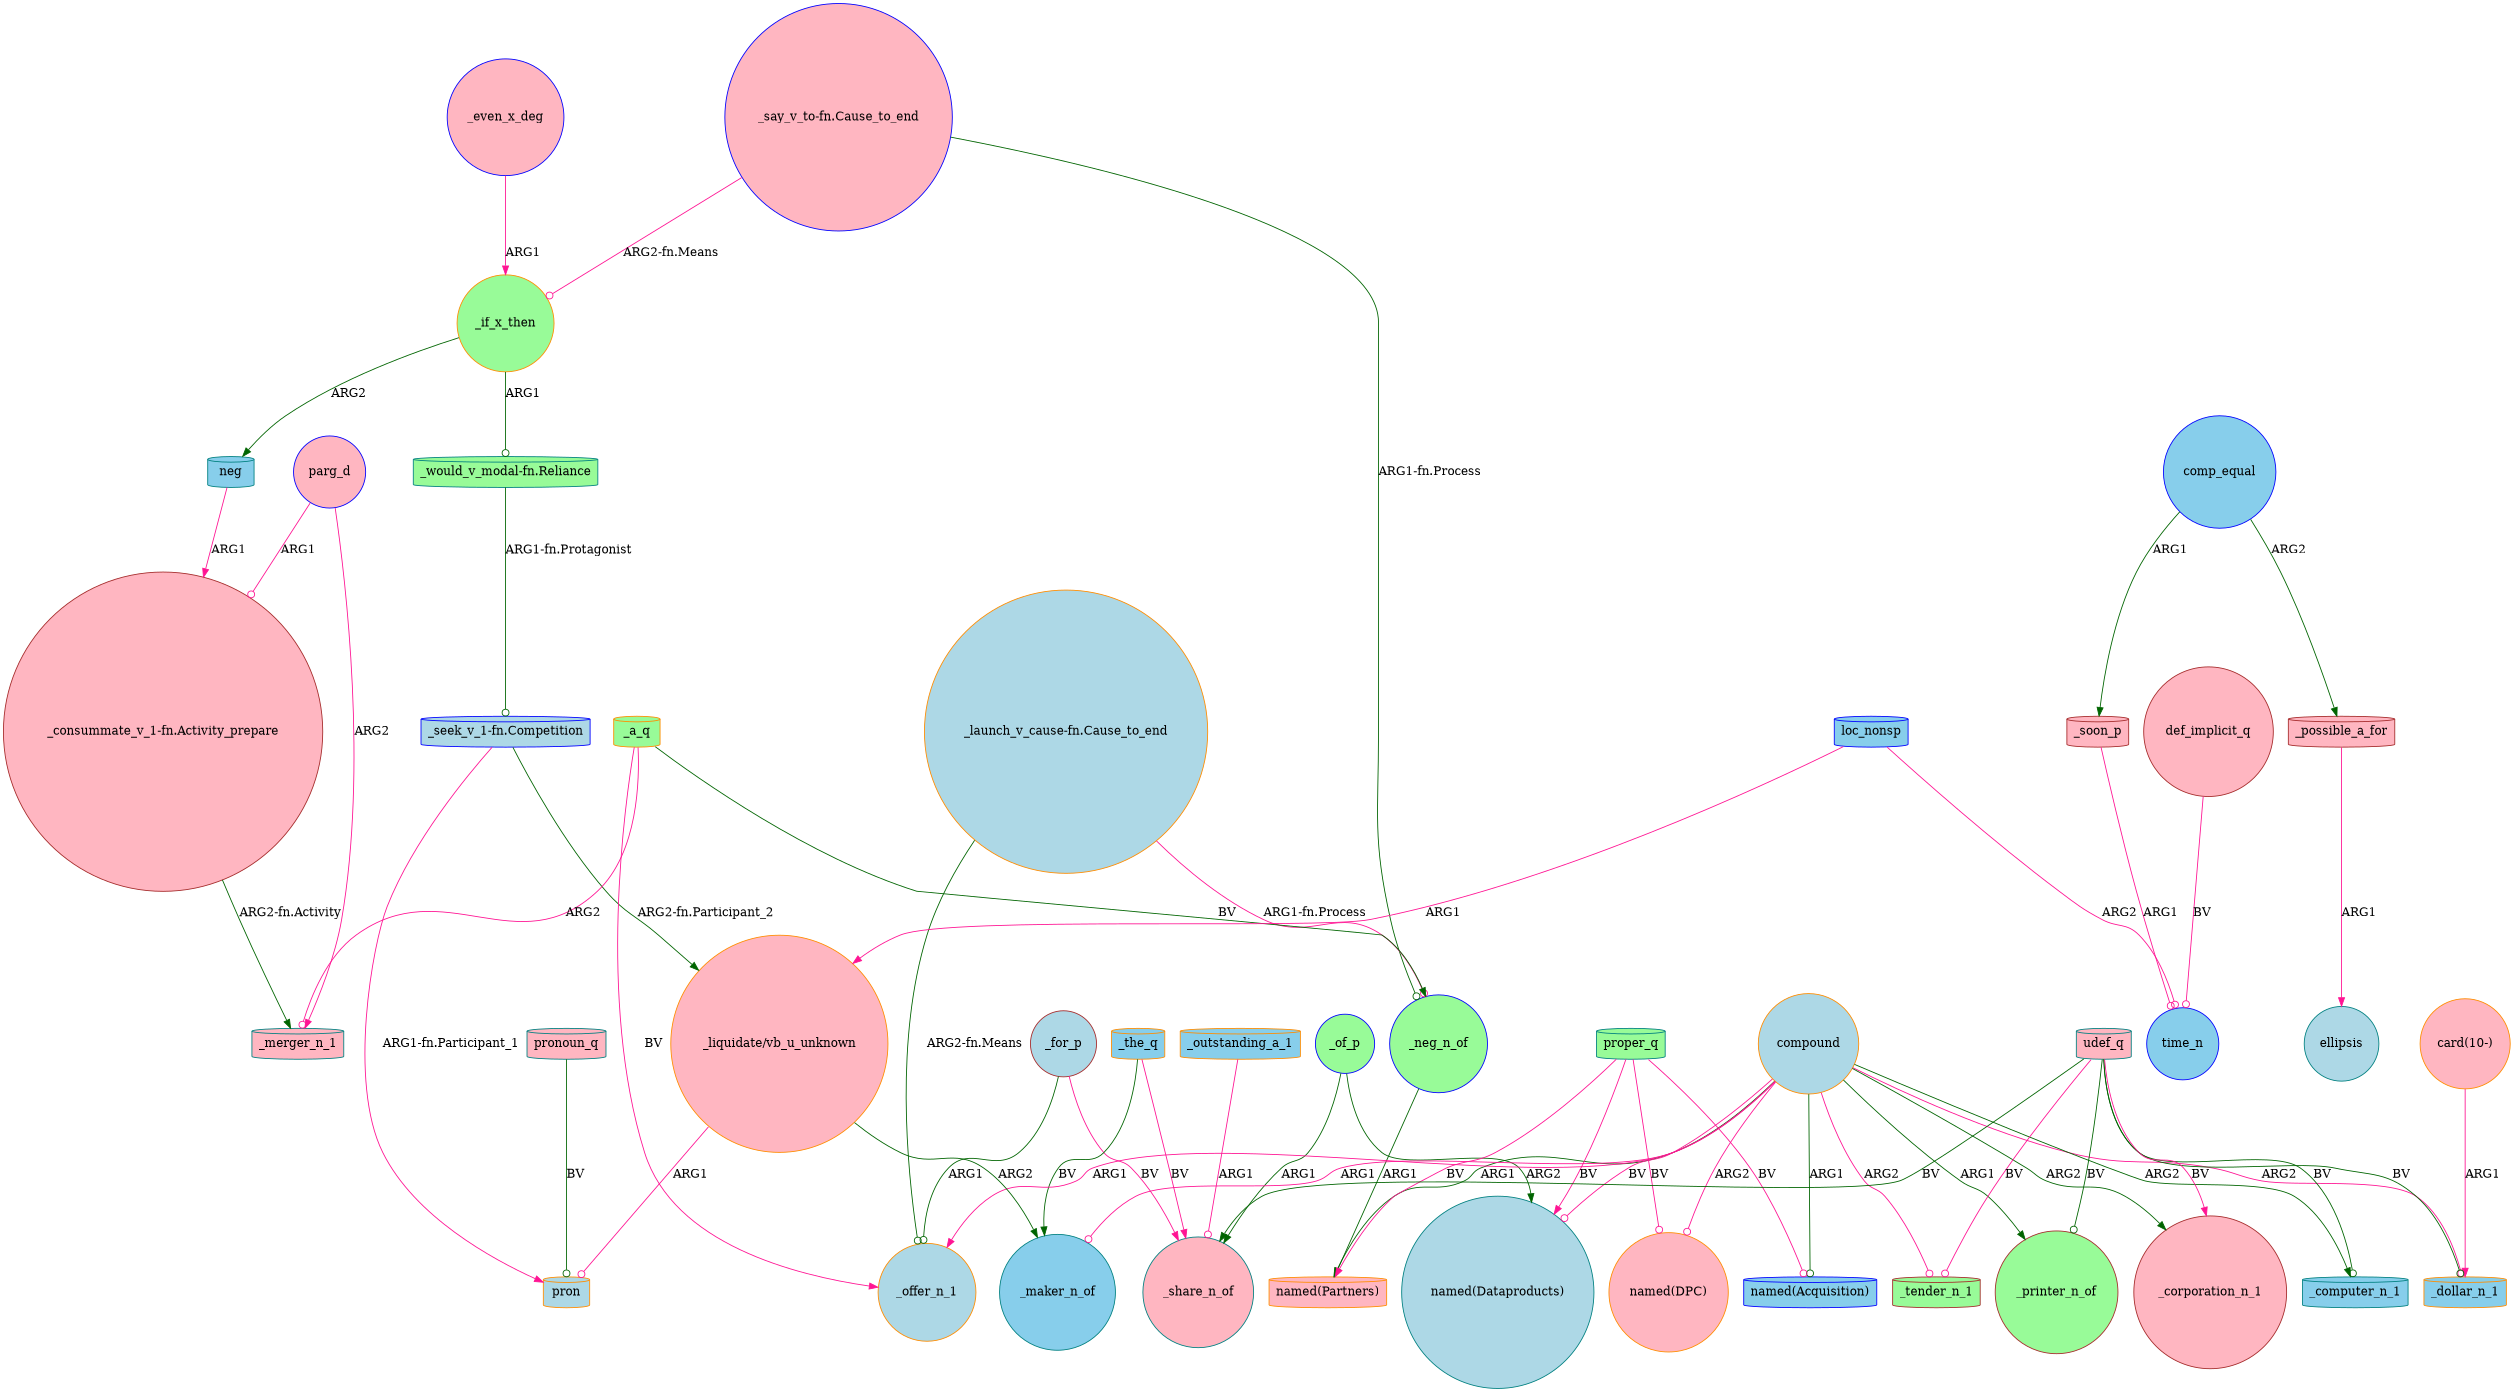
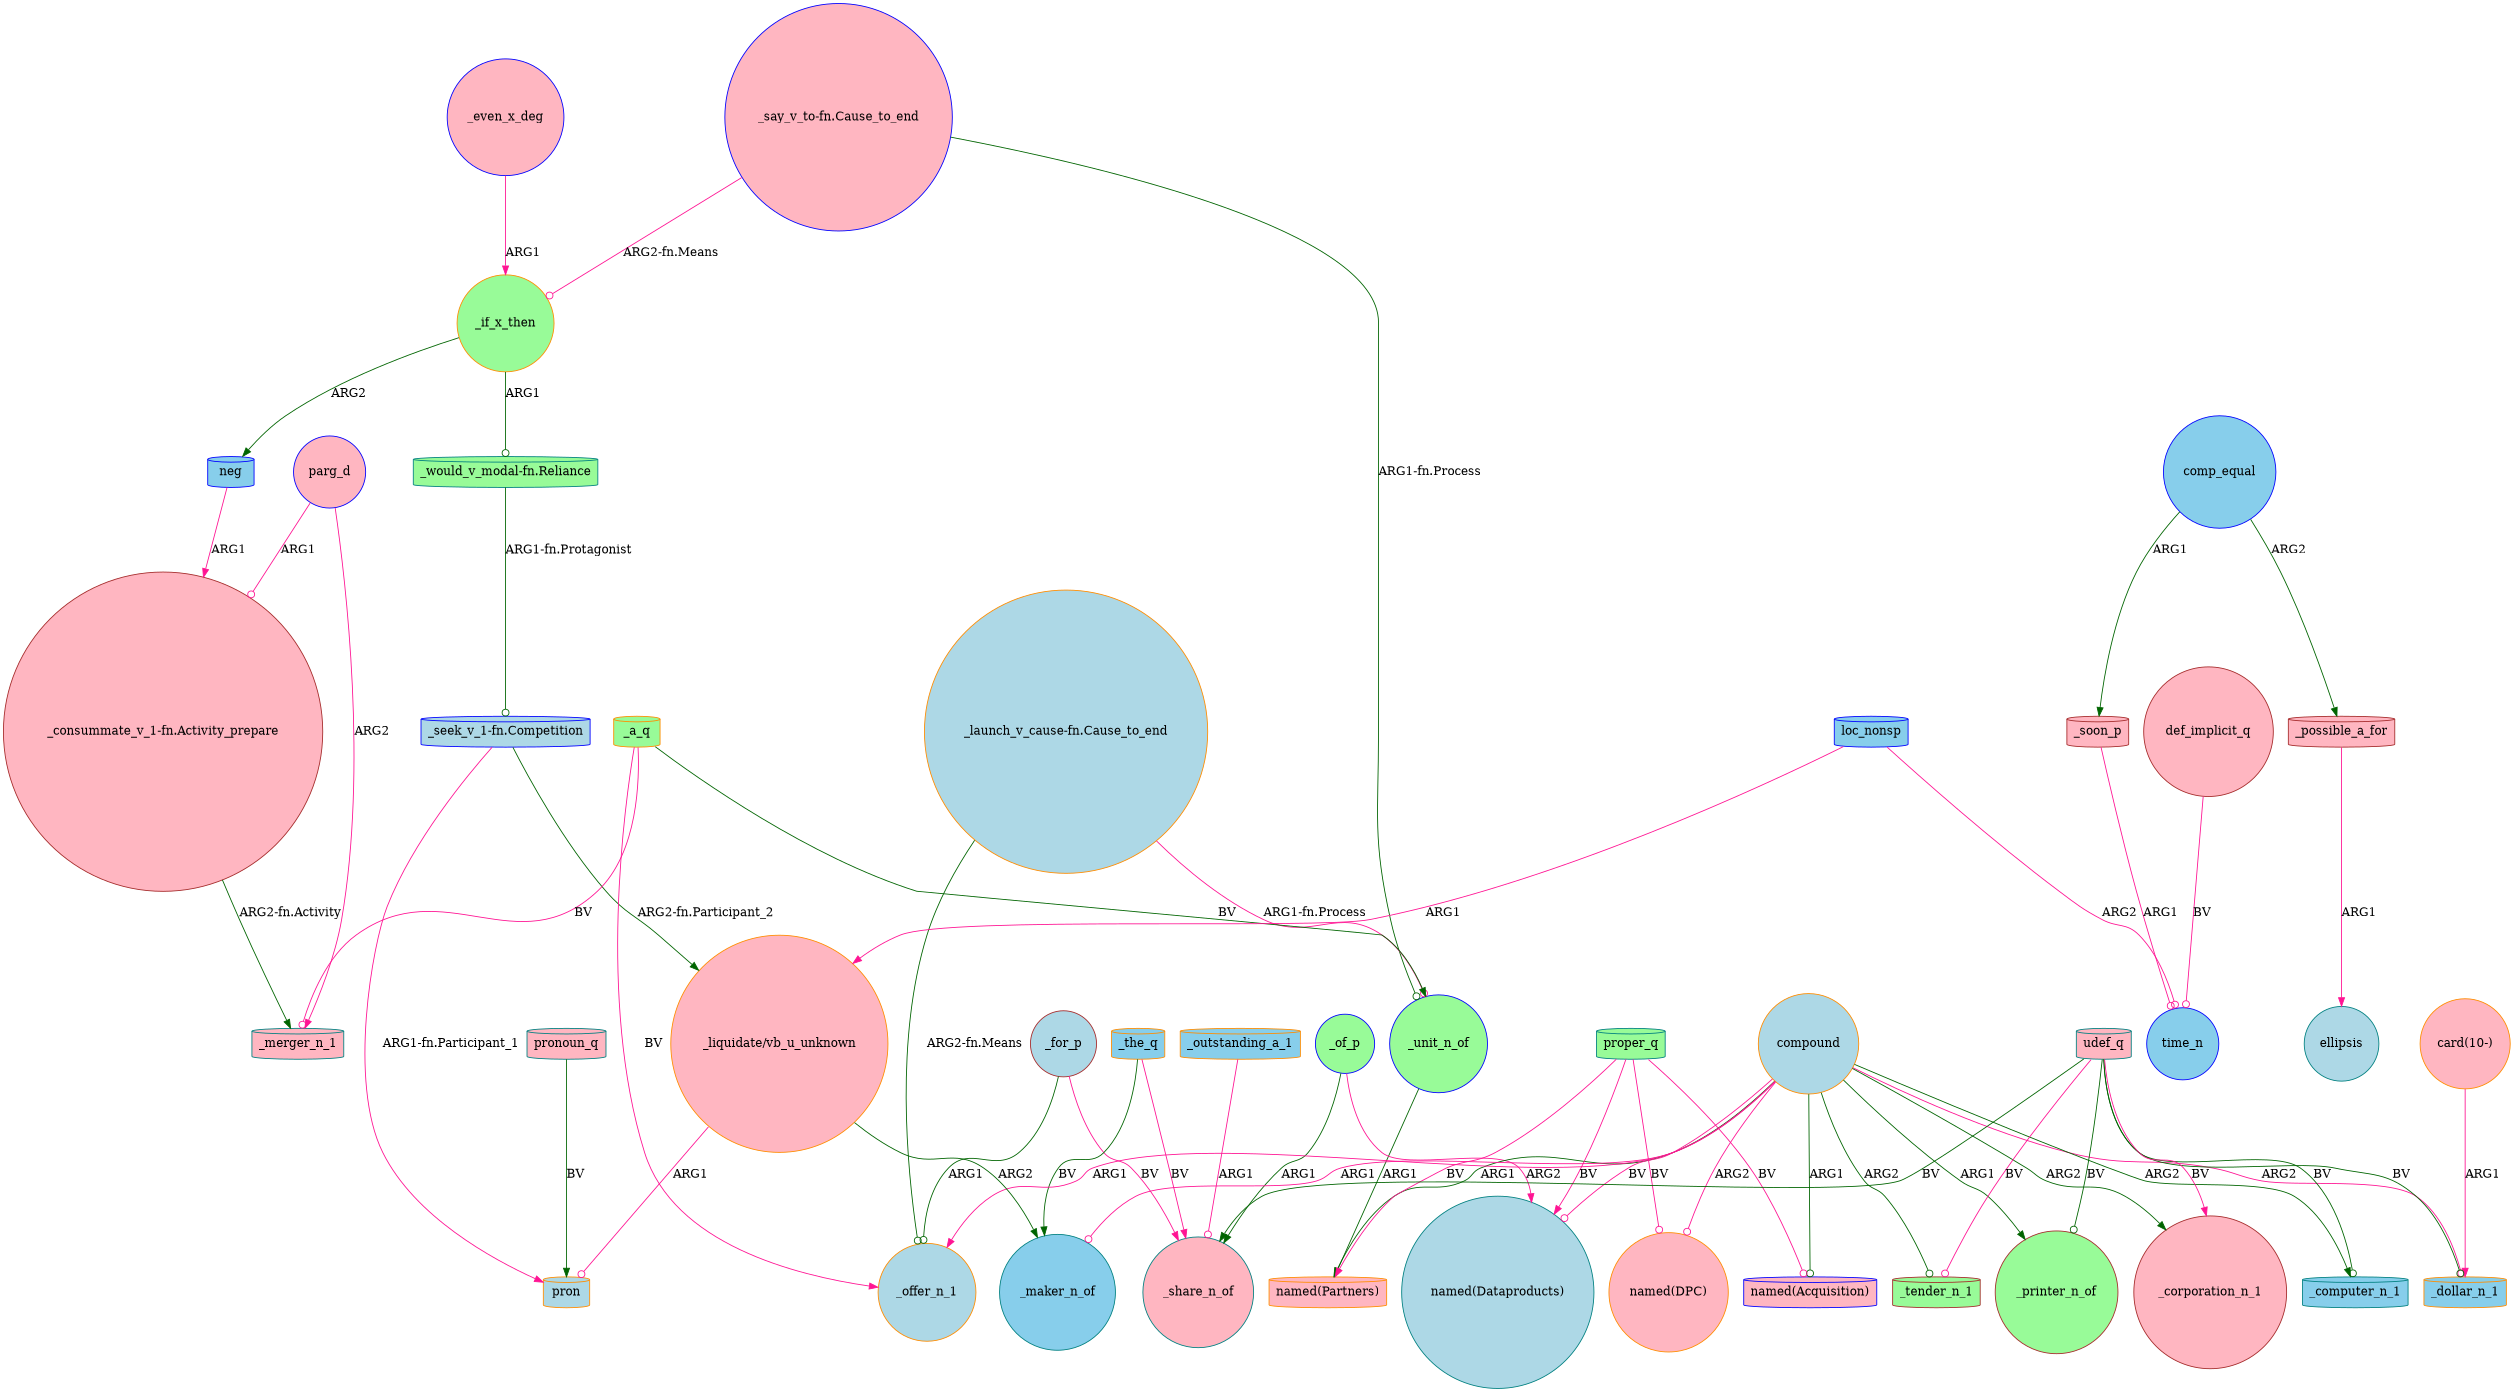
(231, 472) -> (231, 472)
(583, 913) -> (583, 913)
(1439, 1044) -> (1439, 1044)
(1383, 1153) -> (1383, 1153)
(566, 1165) -> (566, 1165)
(1862, 1178) -> (1862, 1178)
(1810, 1292) -> (1810, 1292)
